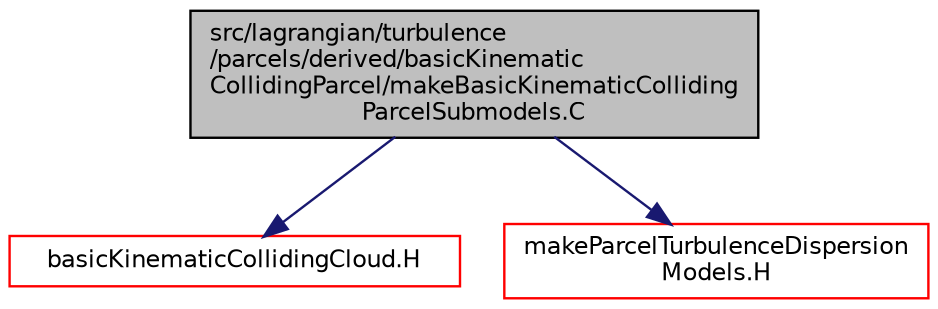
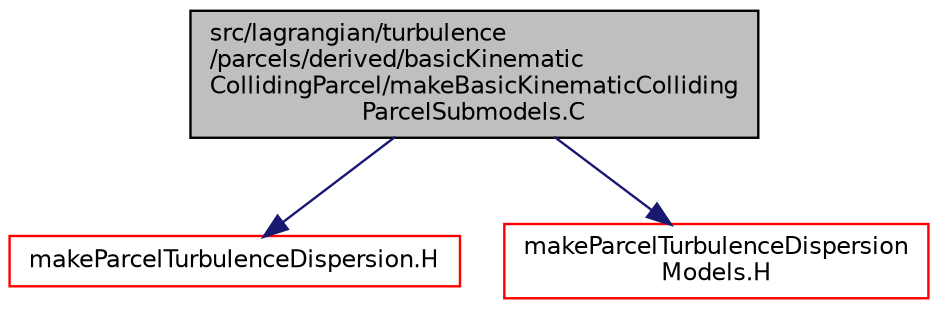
(235, 261) -> (235, 261)
